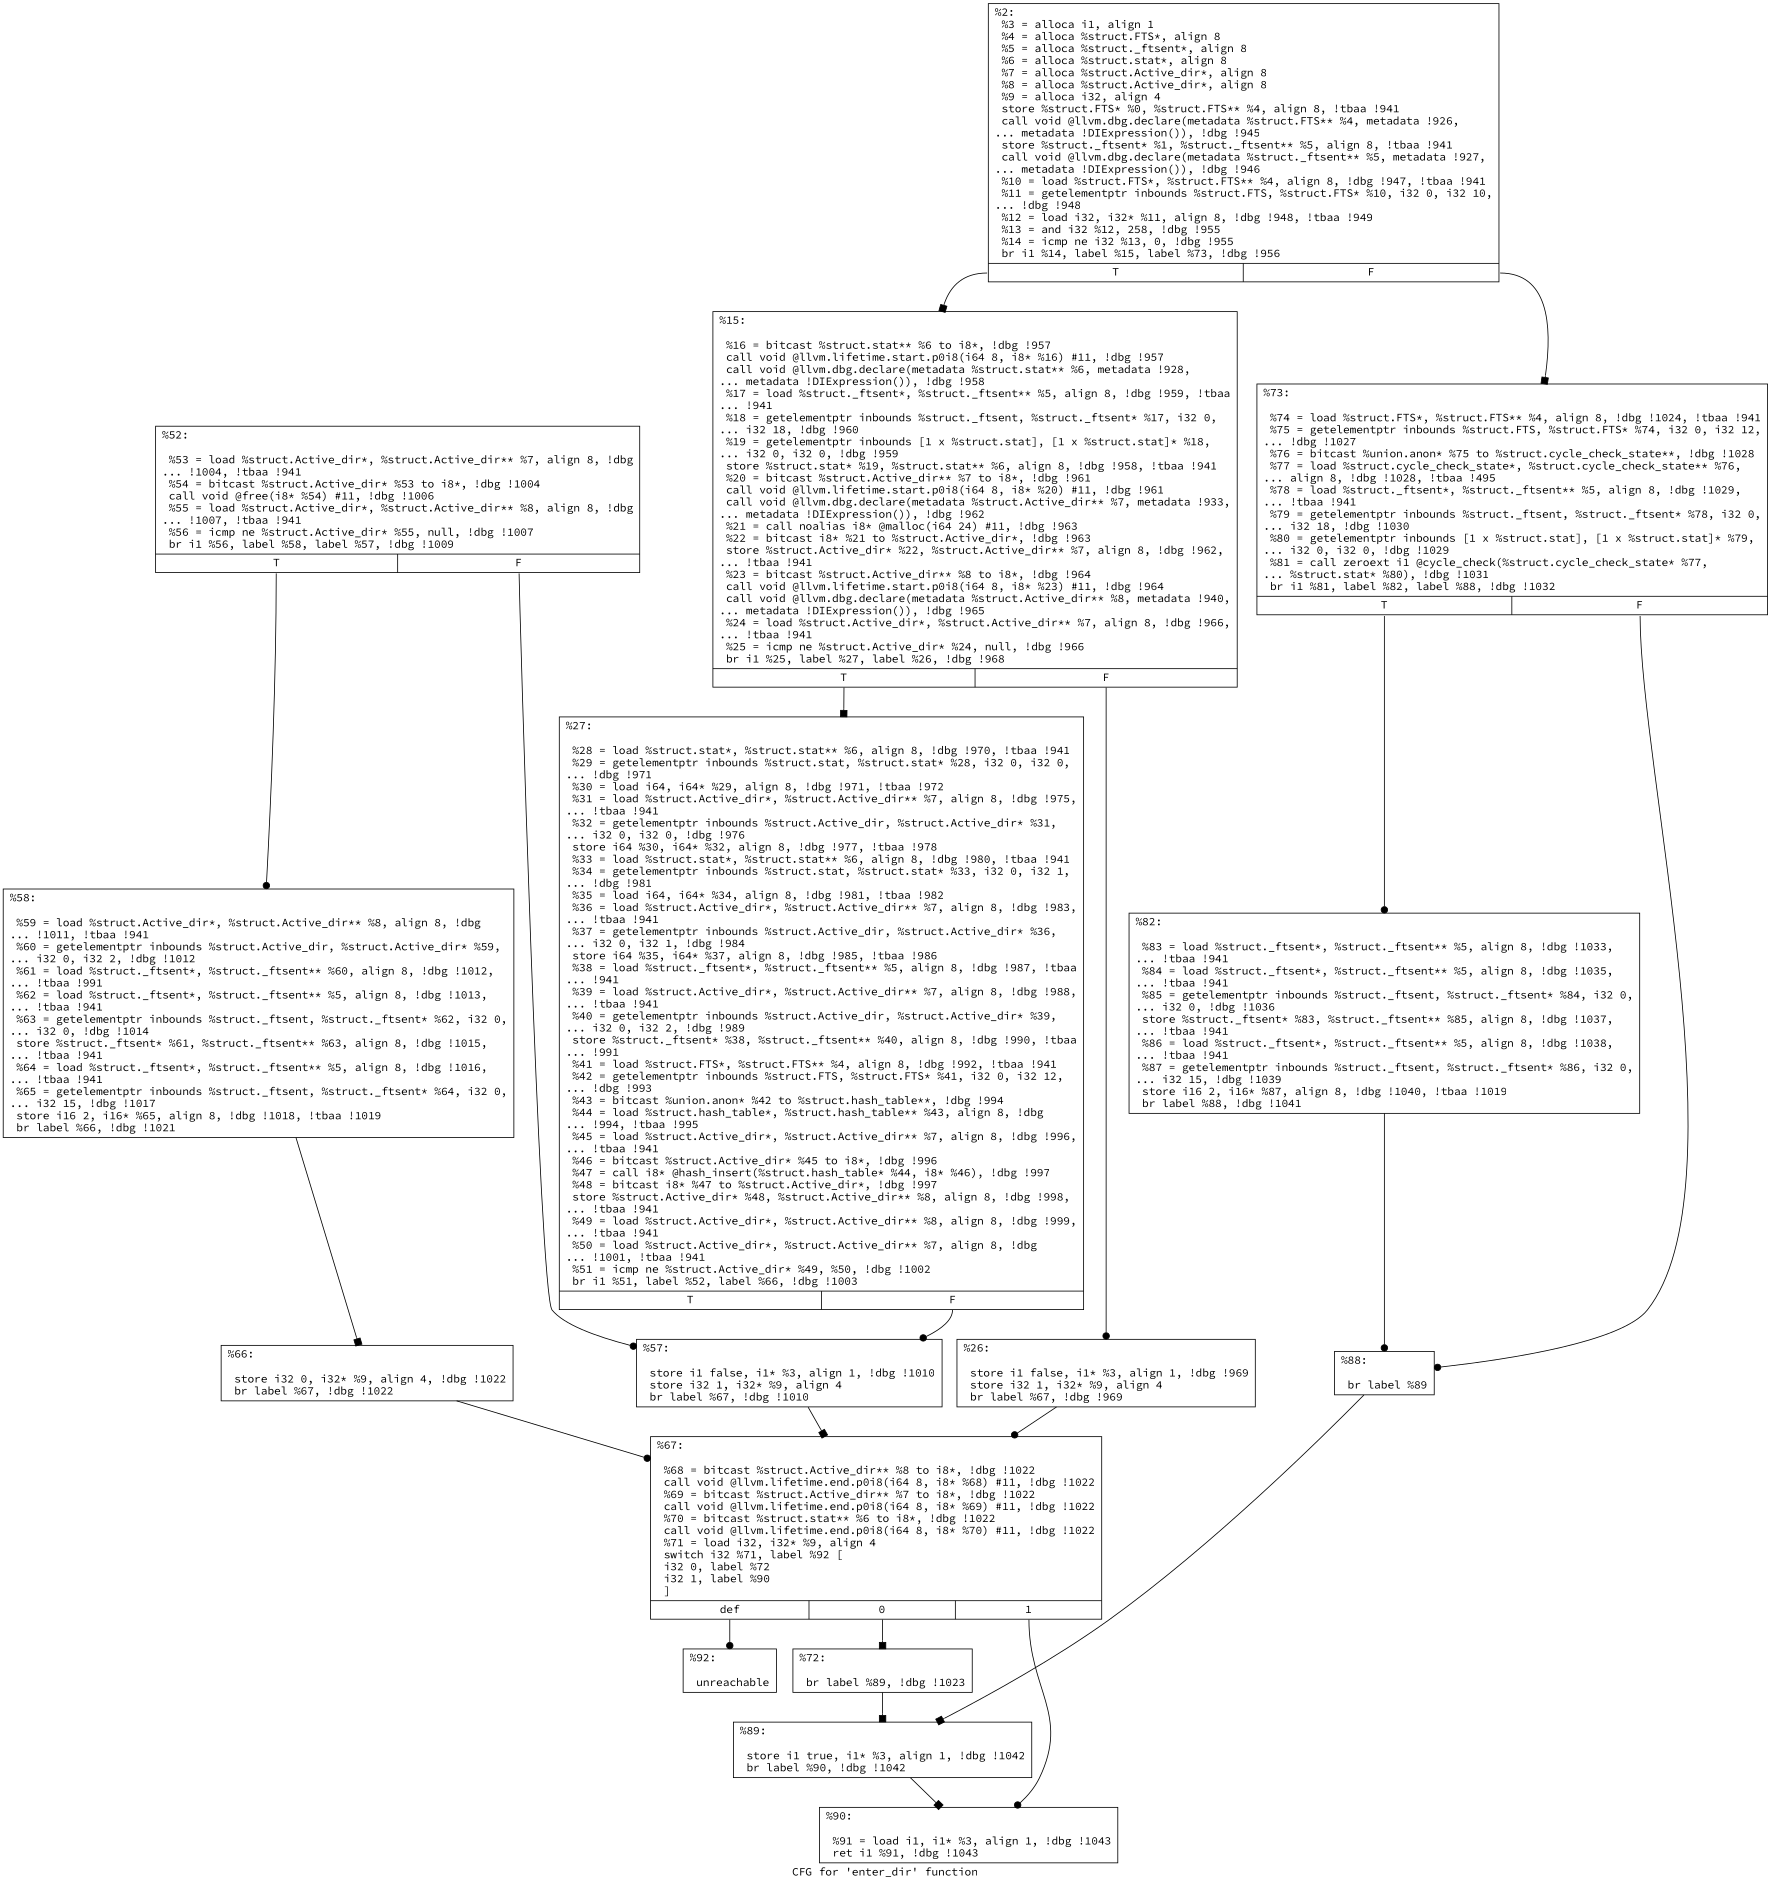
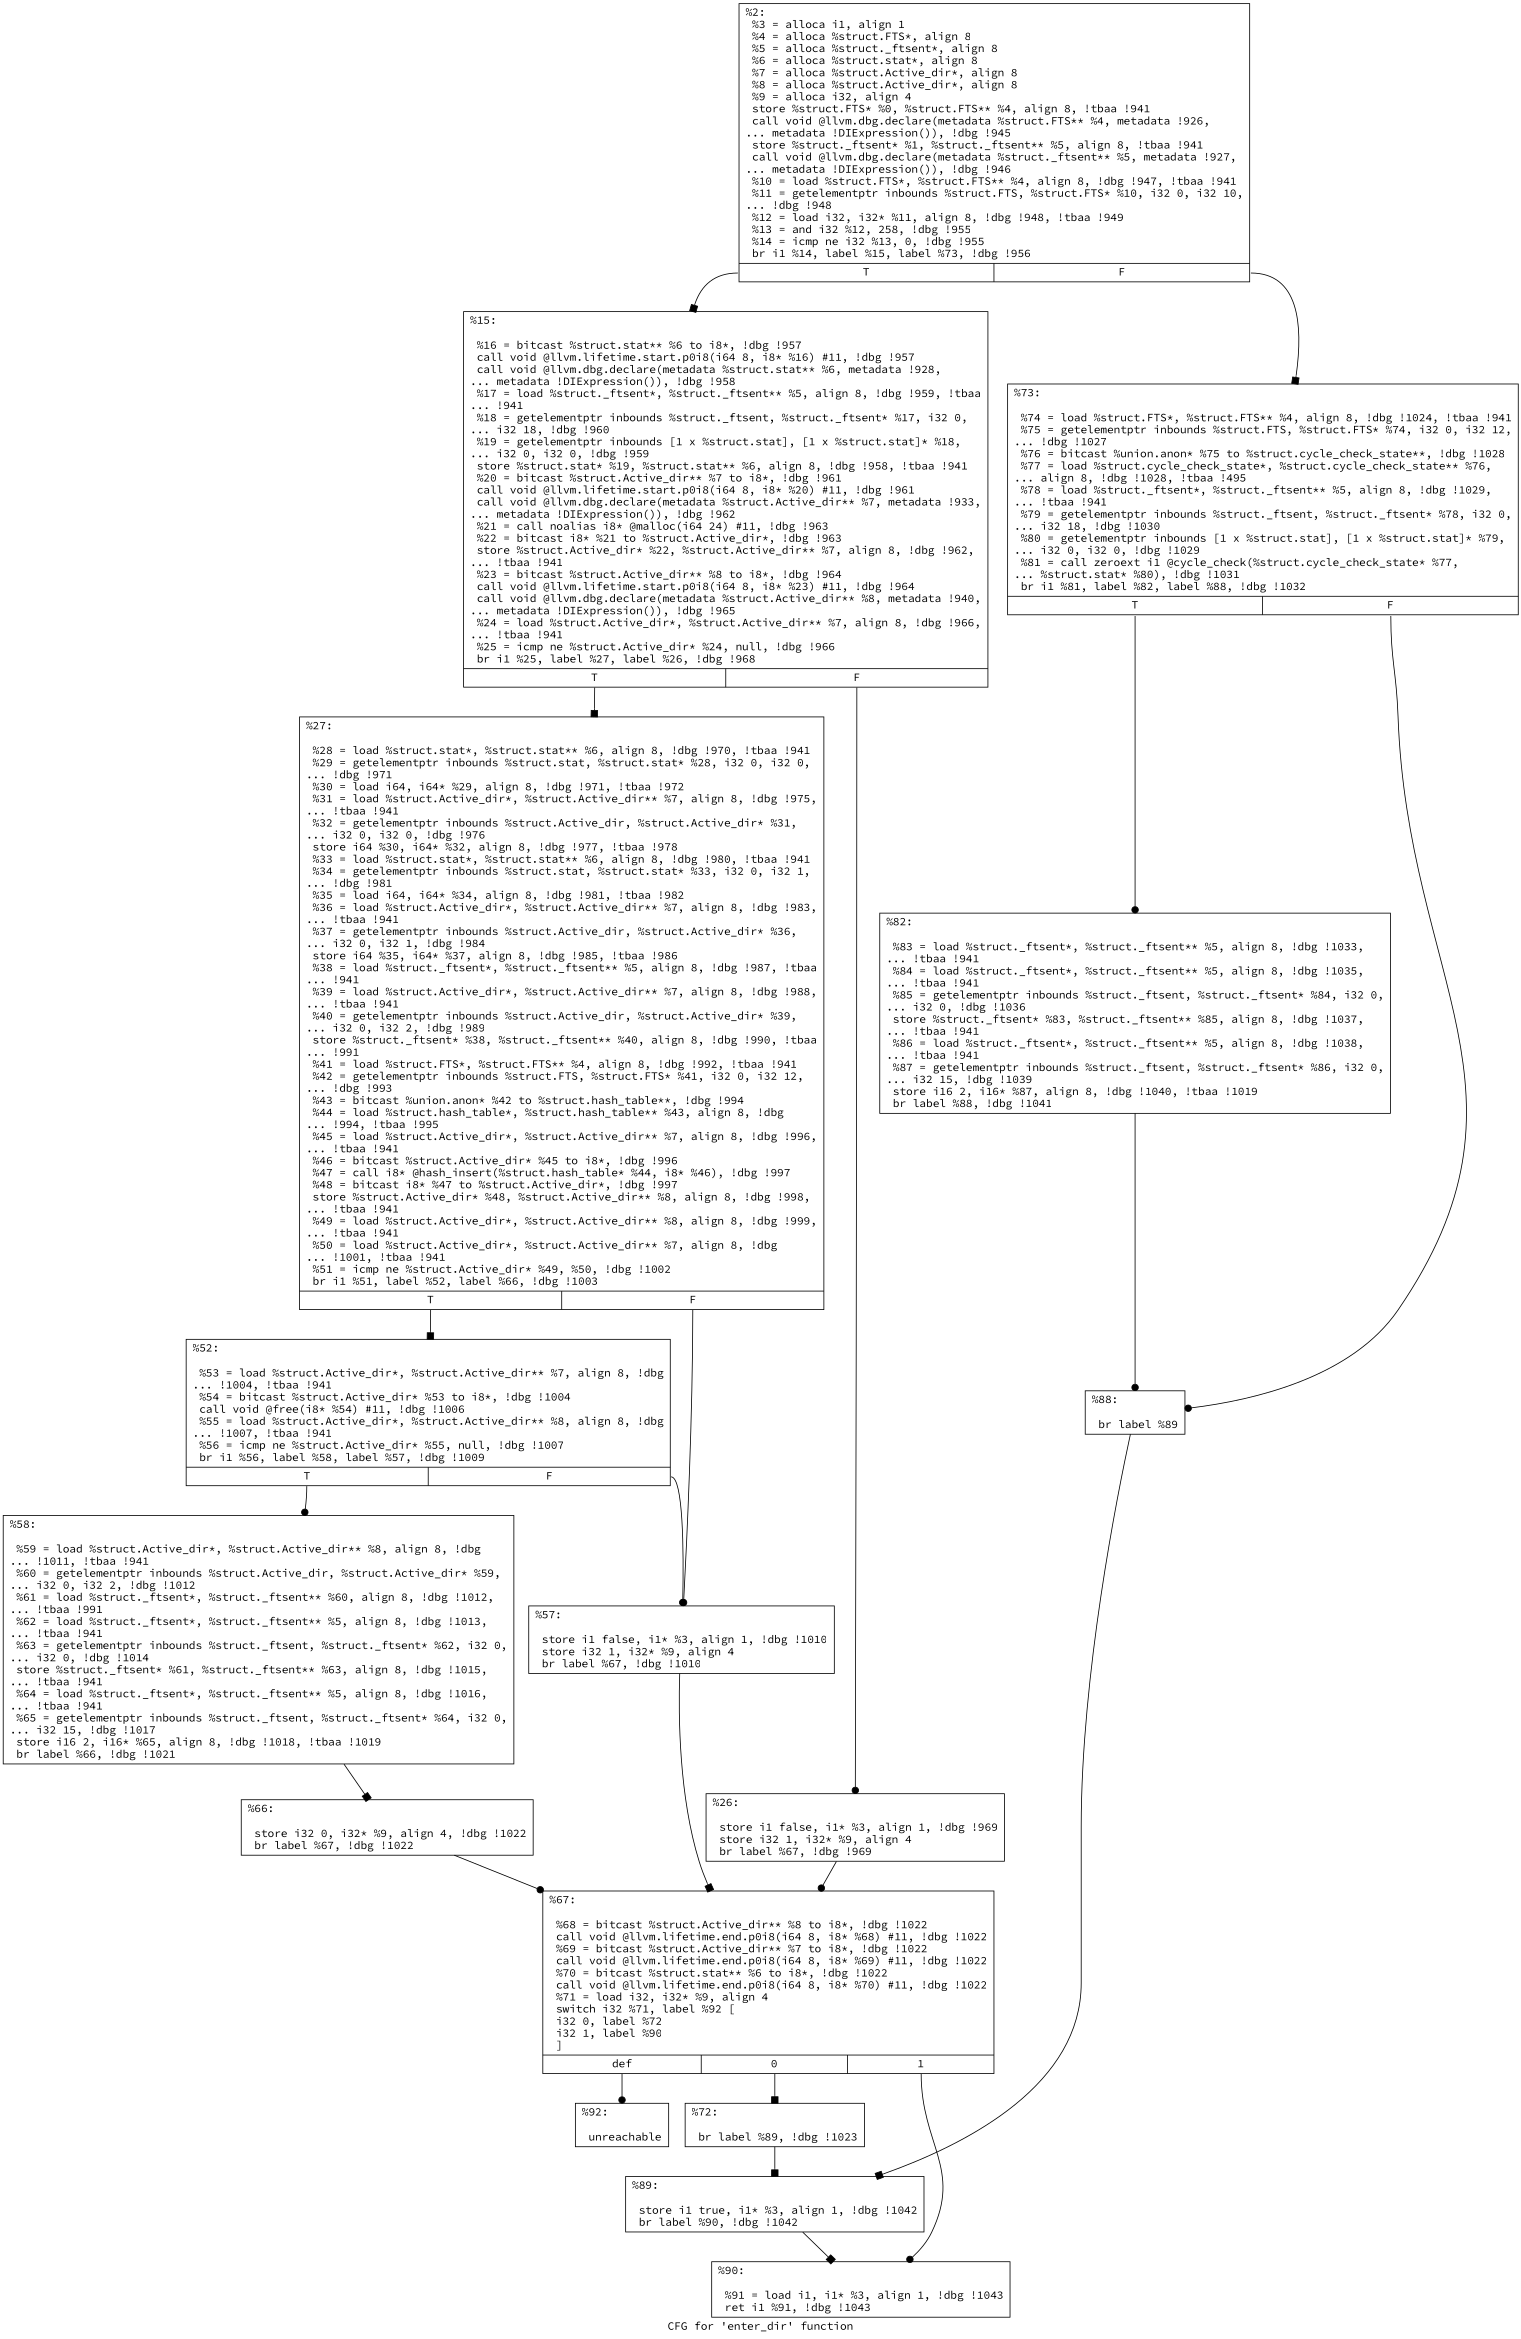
none -> (431, 1321)
